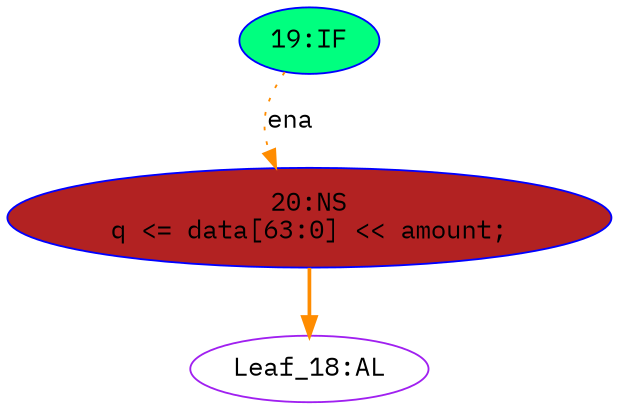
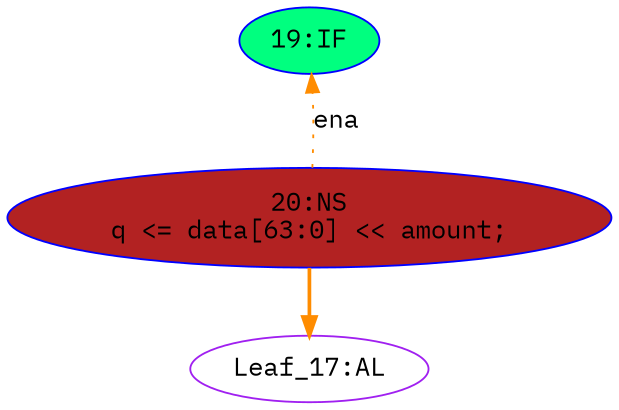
(266, 110) -> (313, 130)
(309, 369) -> (309, 369)
